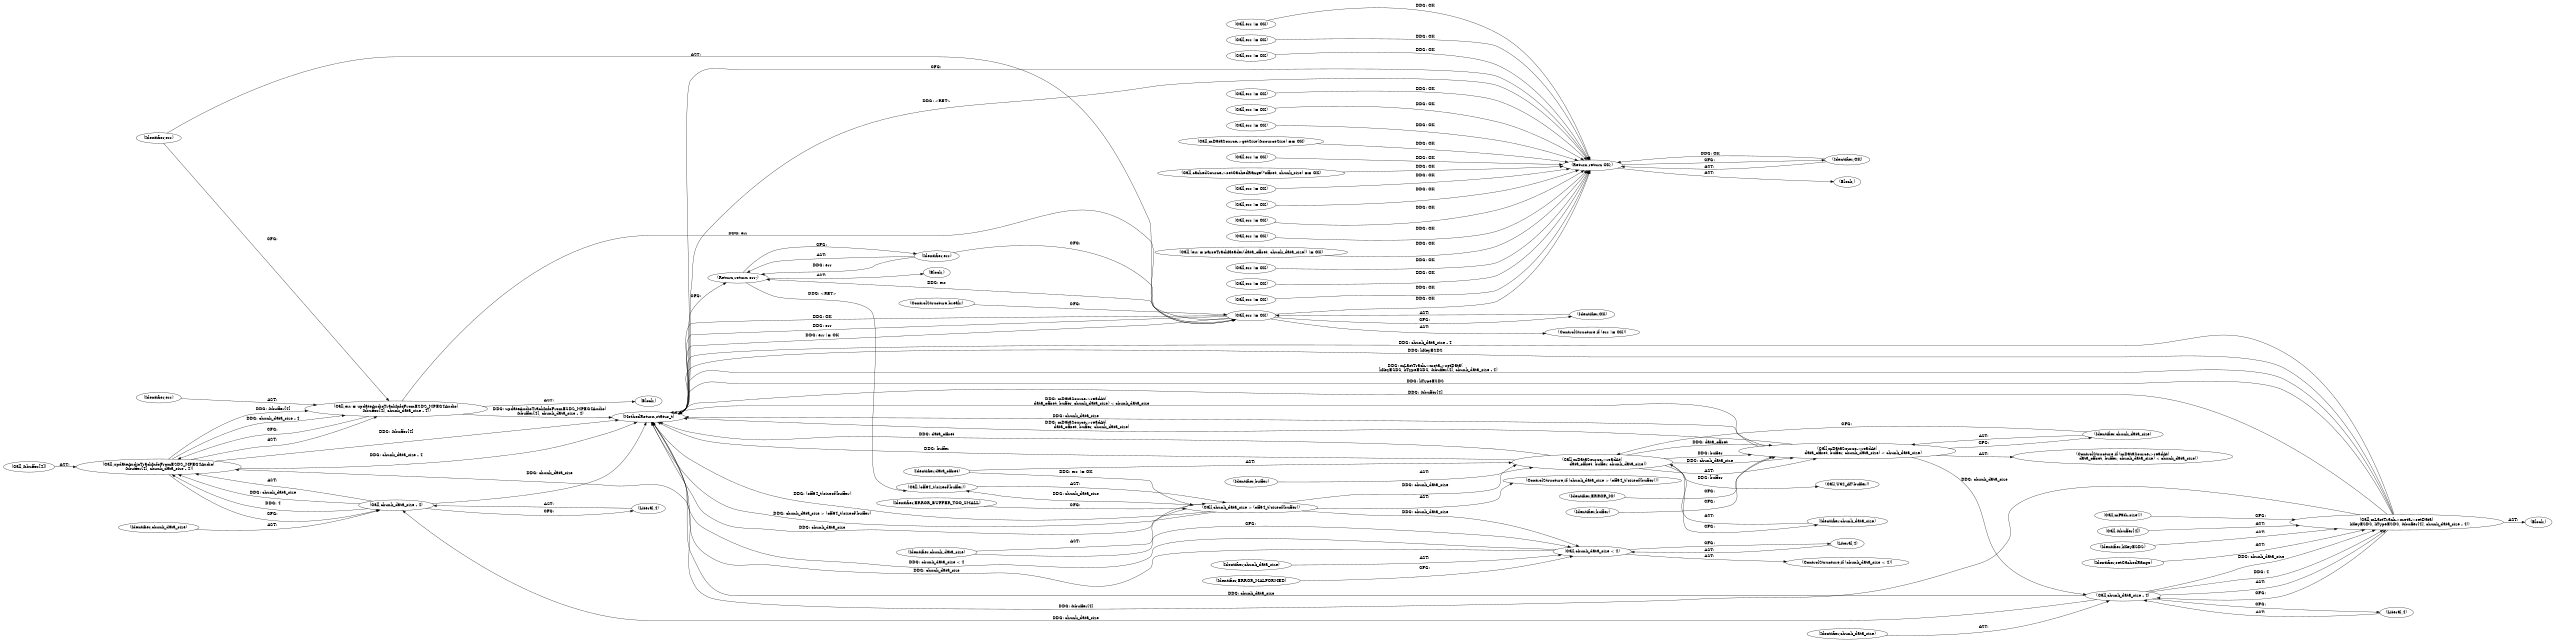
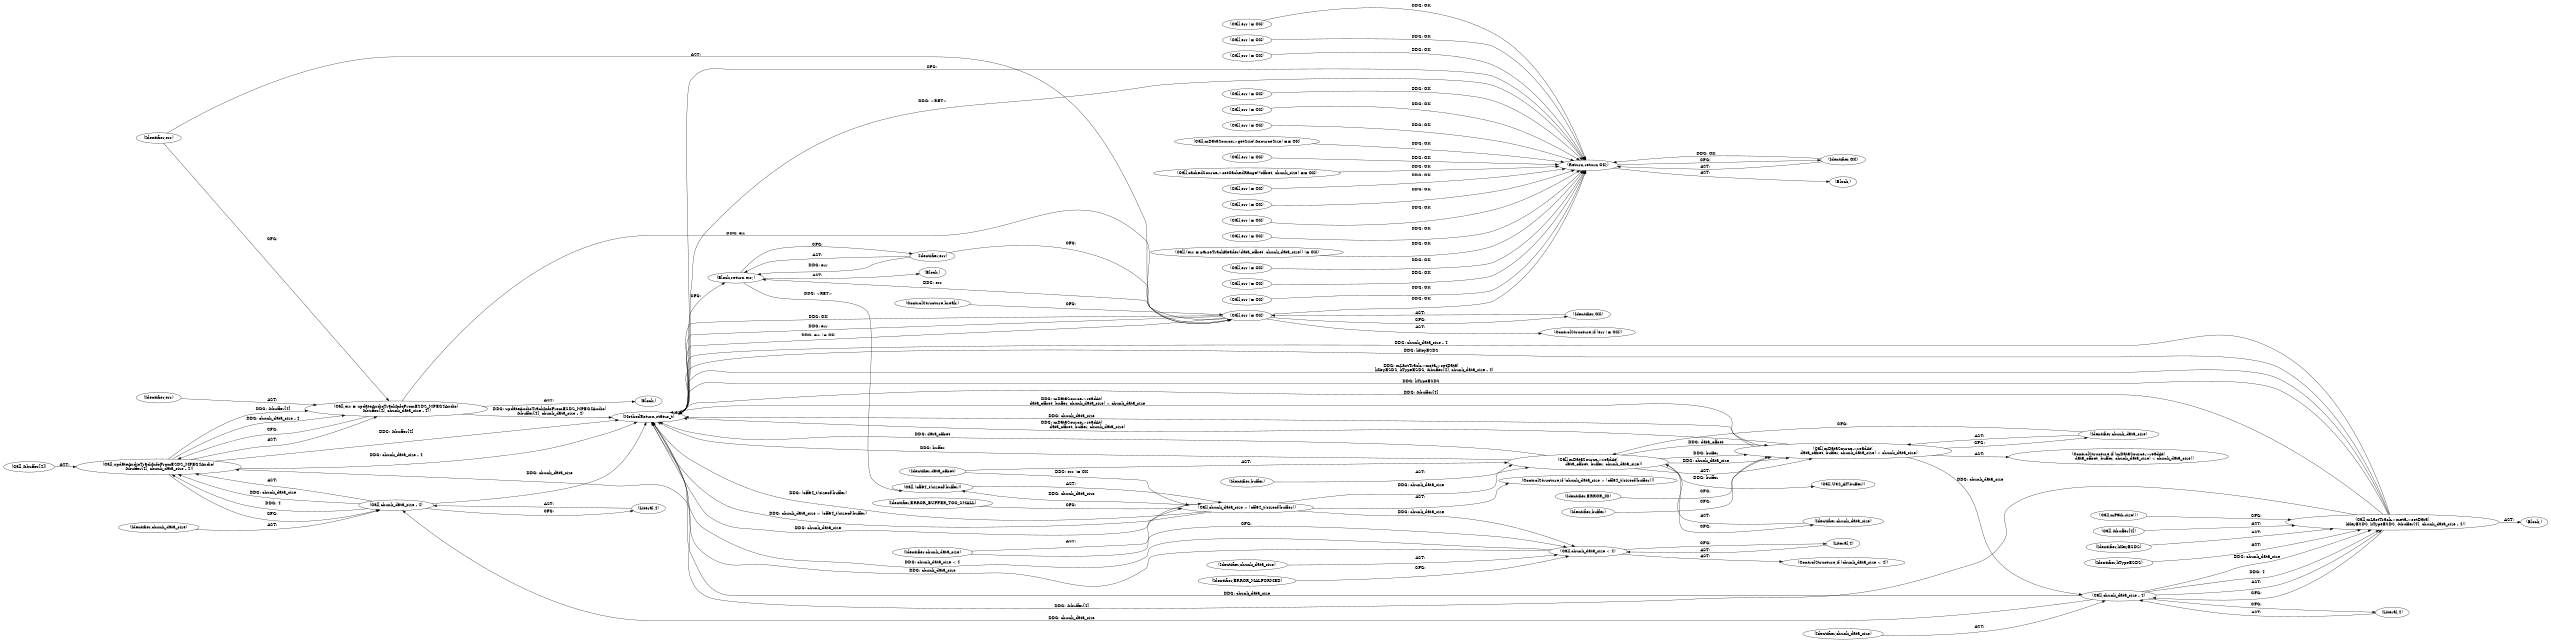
(738, 278) -> (736, 278)
(2123, 563) -> (2119, 563)
